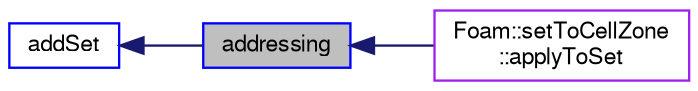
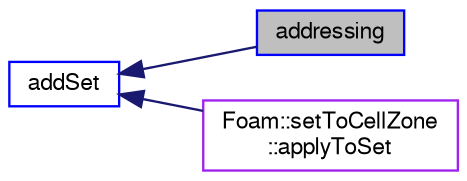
(404, 46) -> (173, 105)
